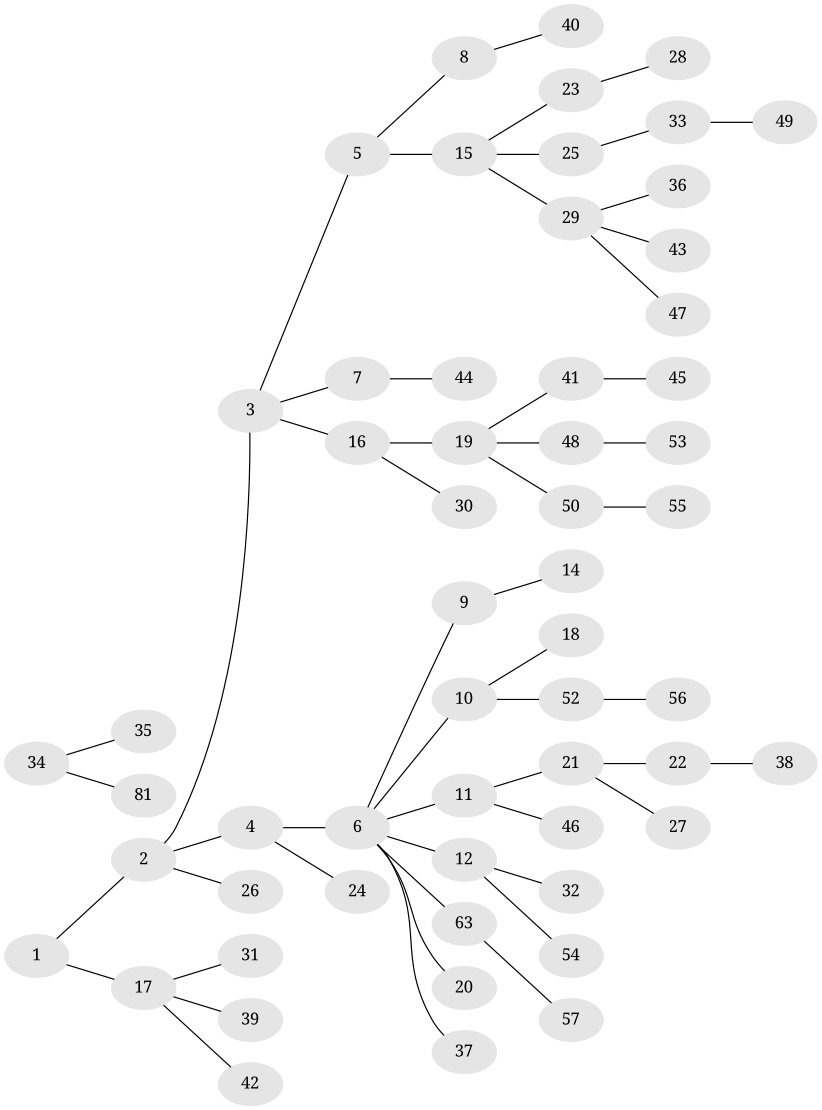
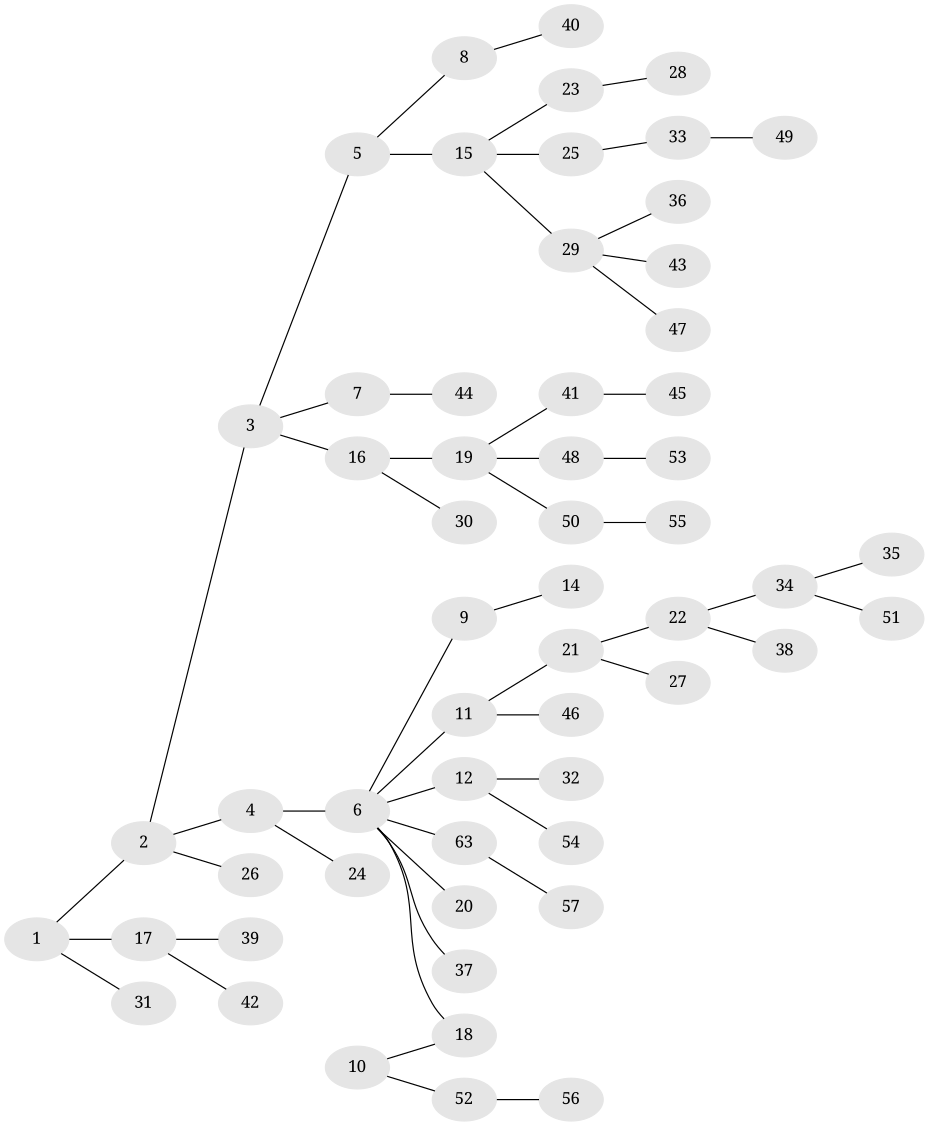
none -> (732, 603)
(411, 763) -> (411, 923)
(144, 796) -> (892, 619)
(197, 972) -> (90, 971)
